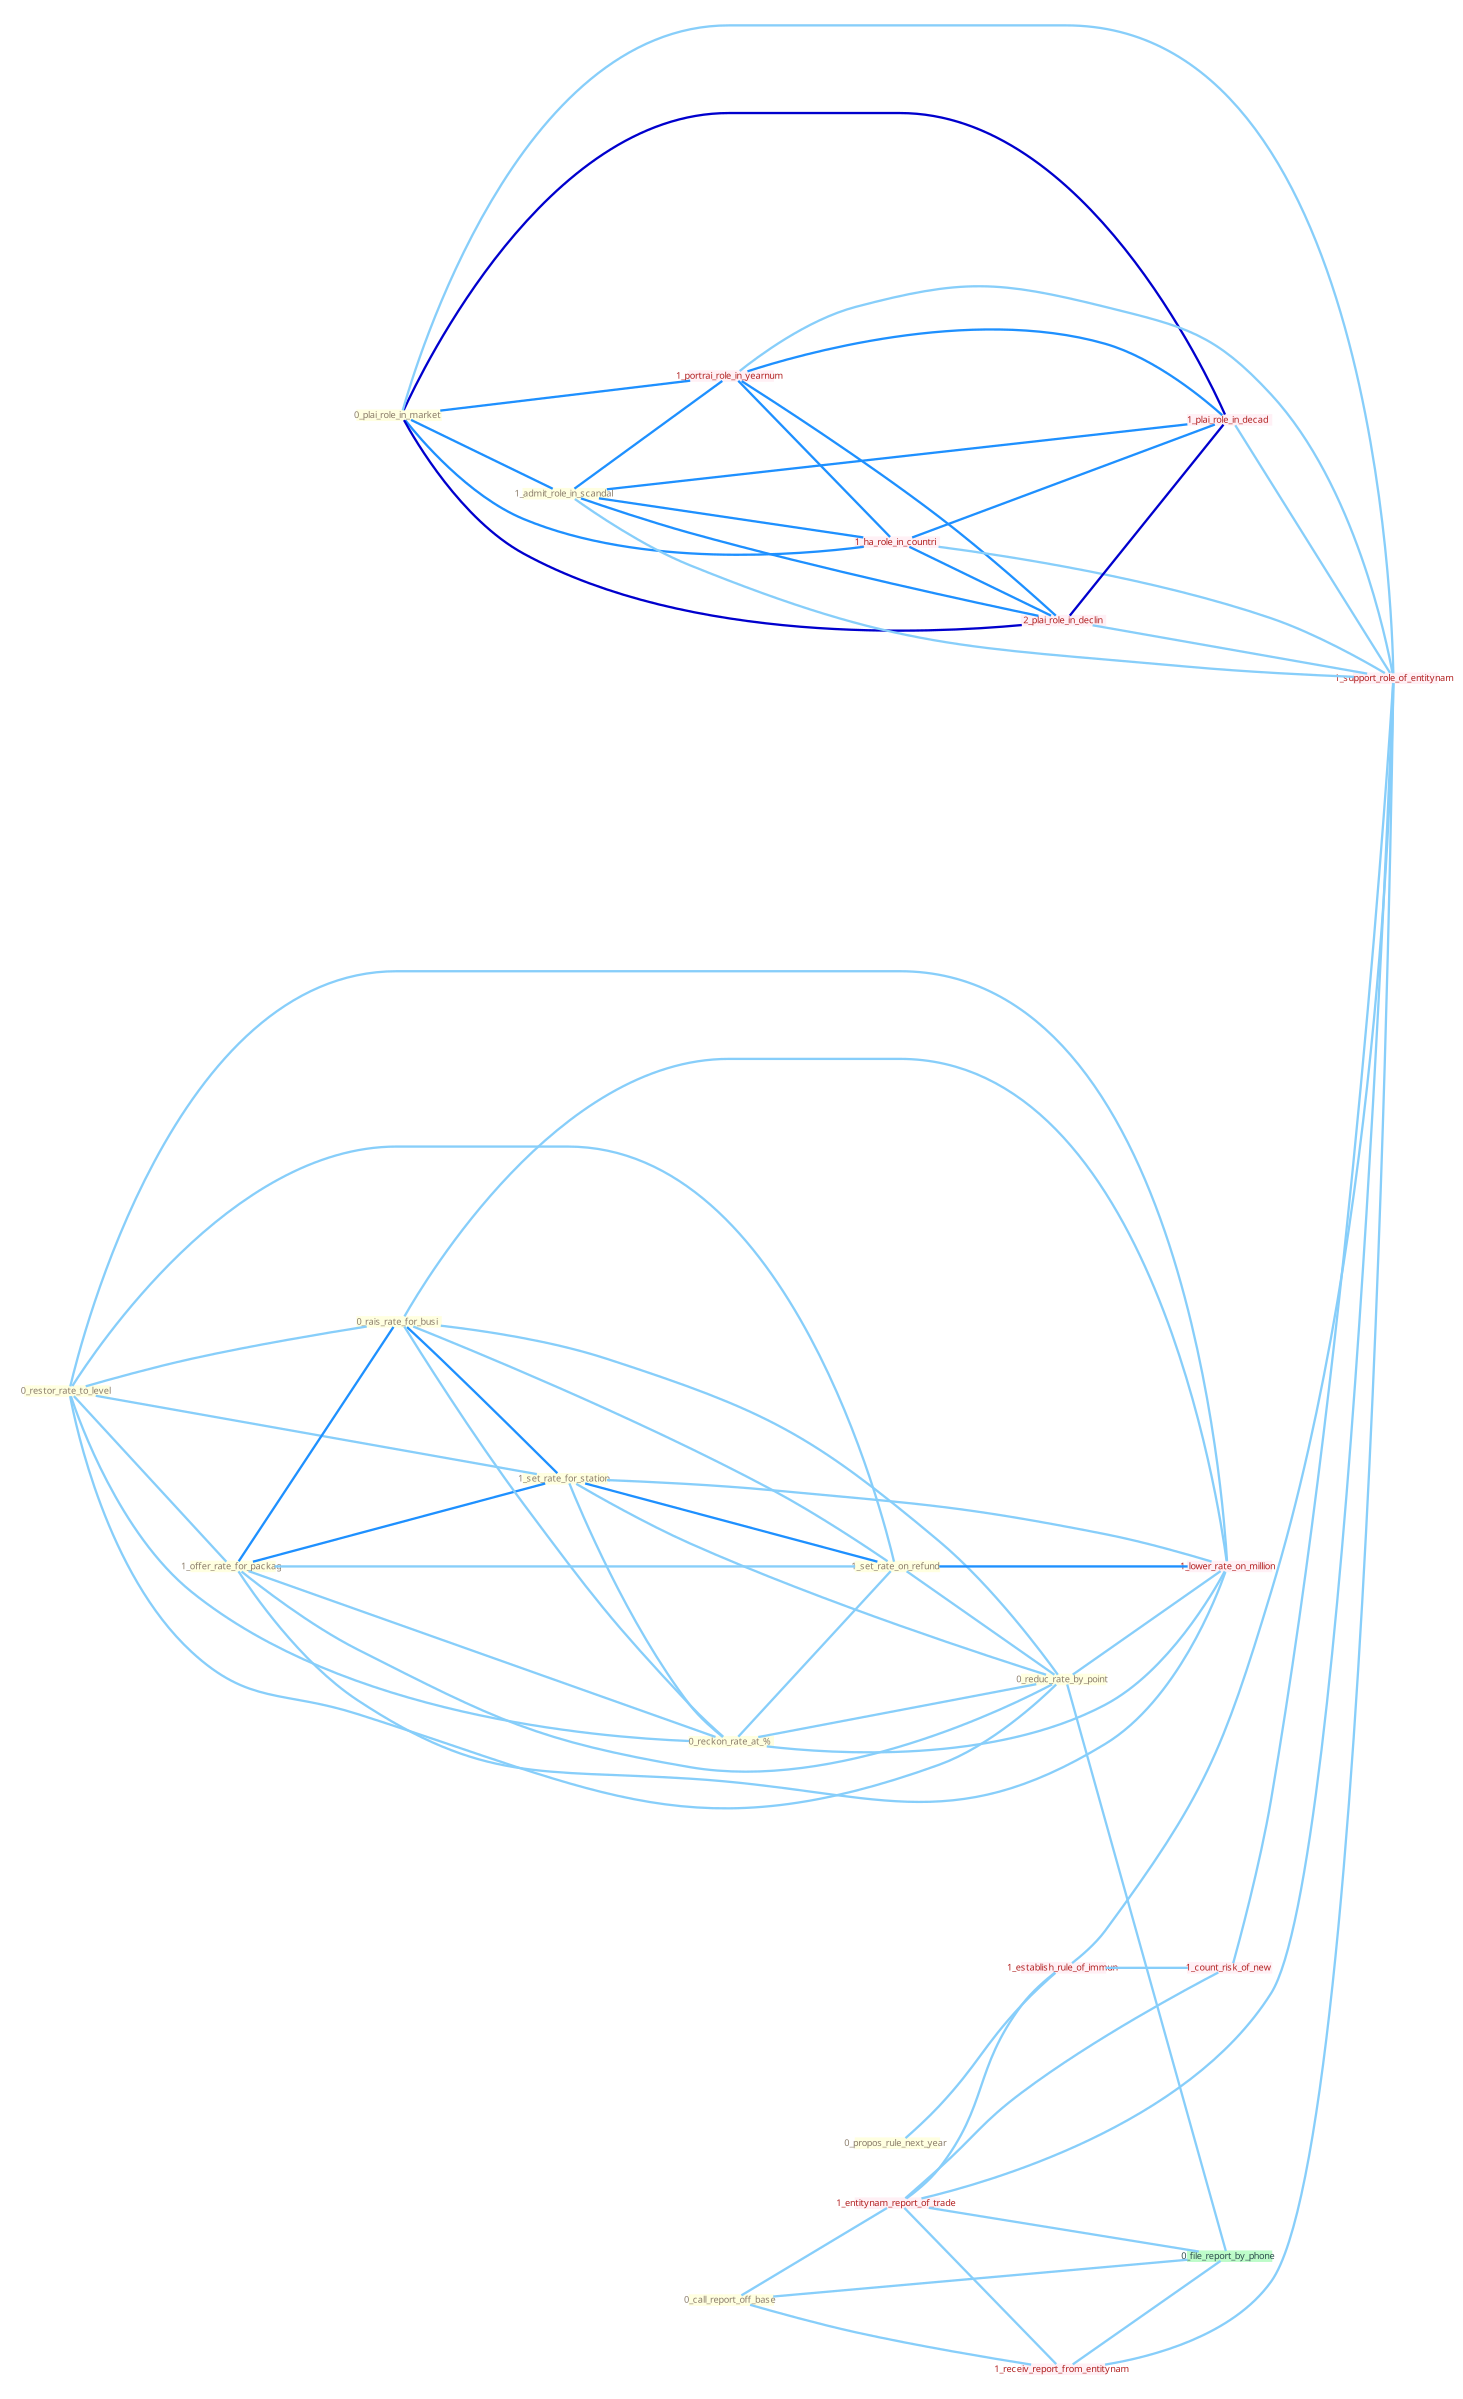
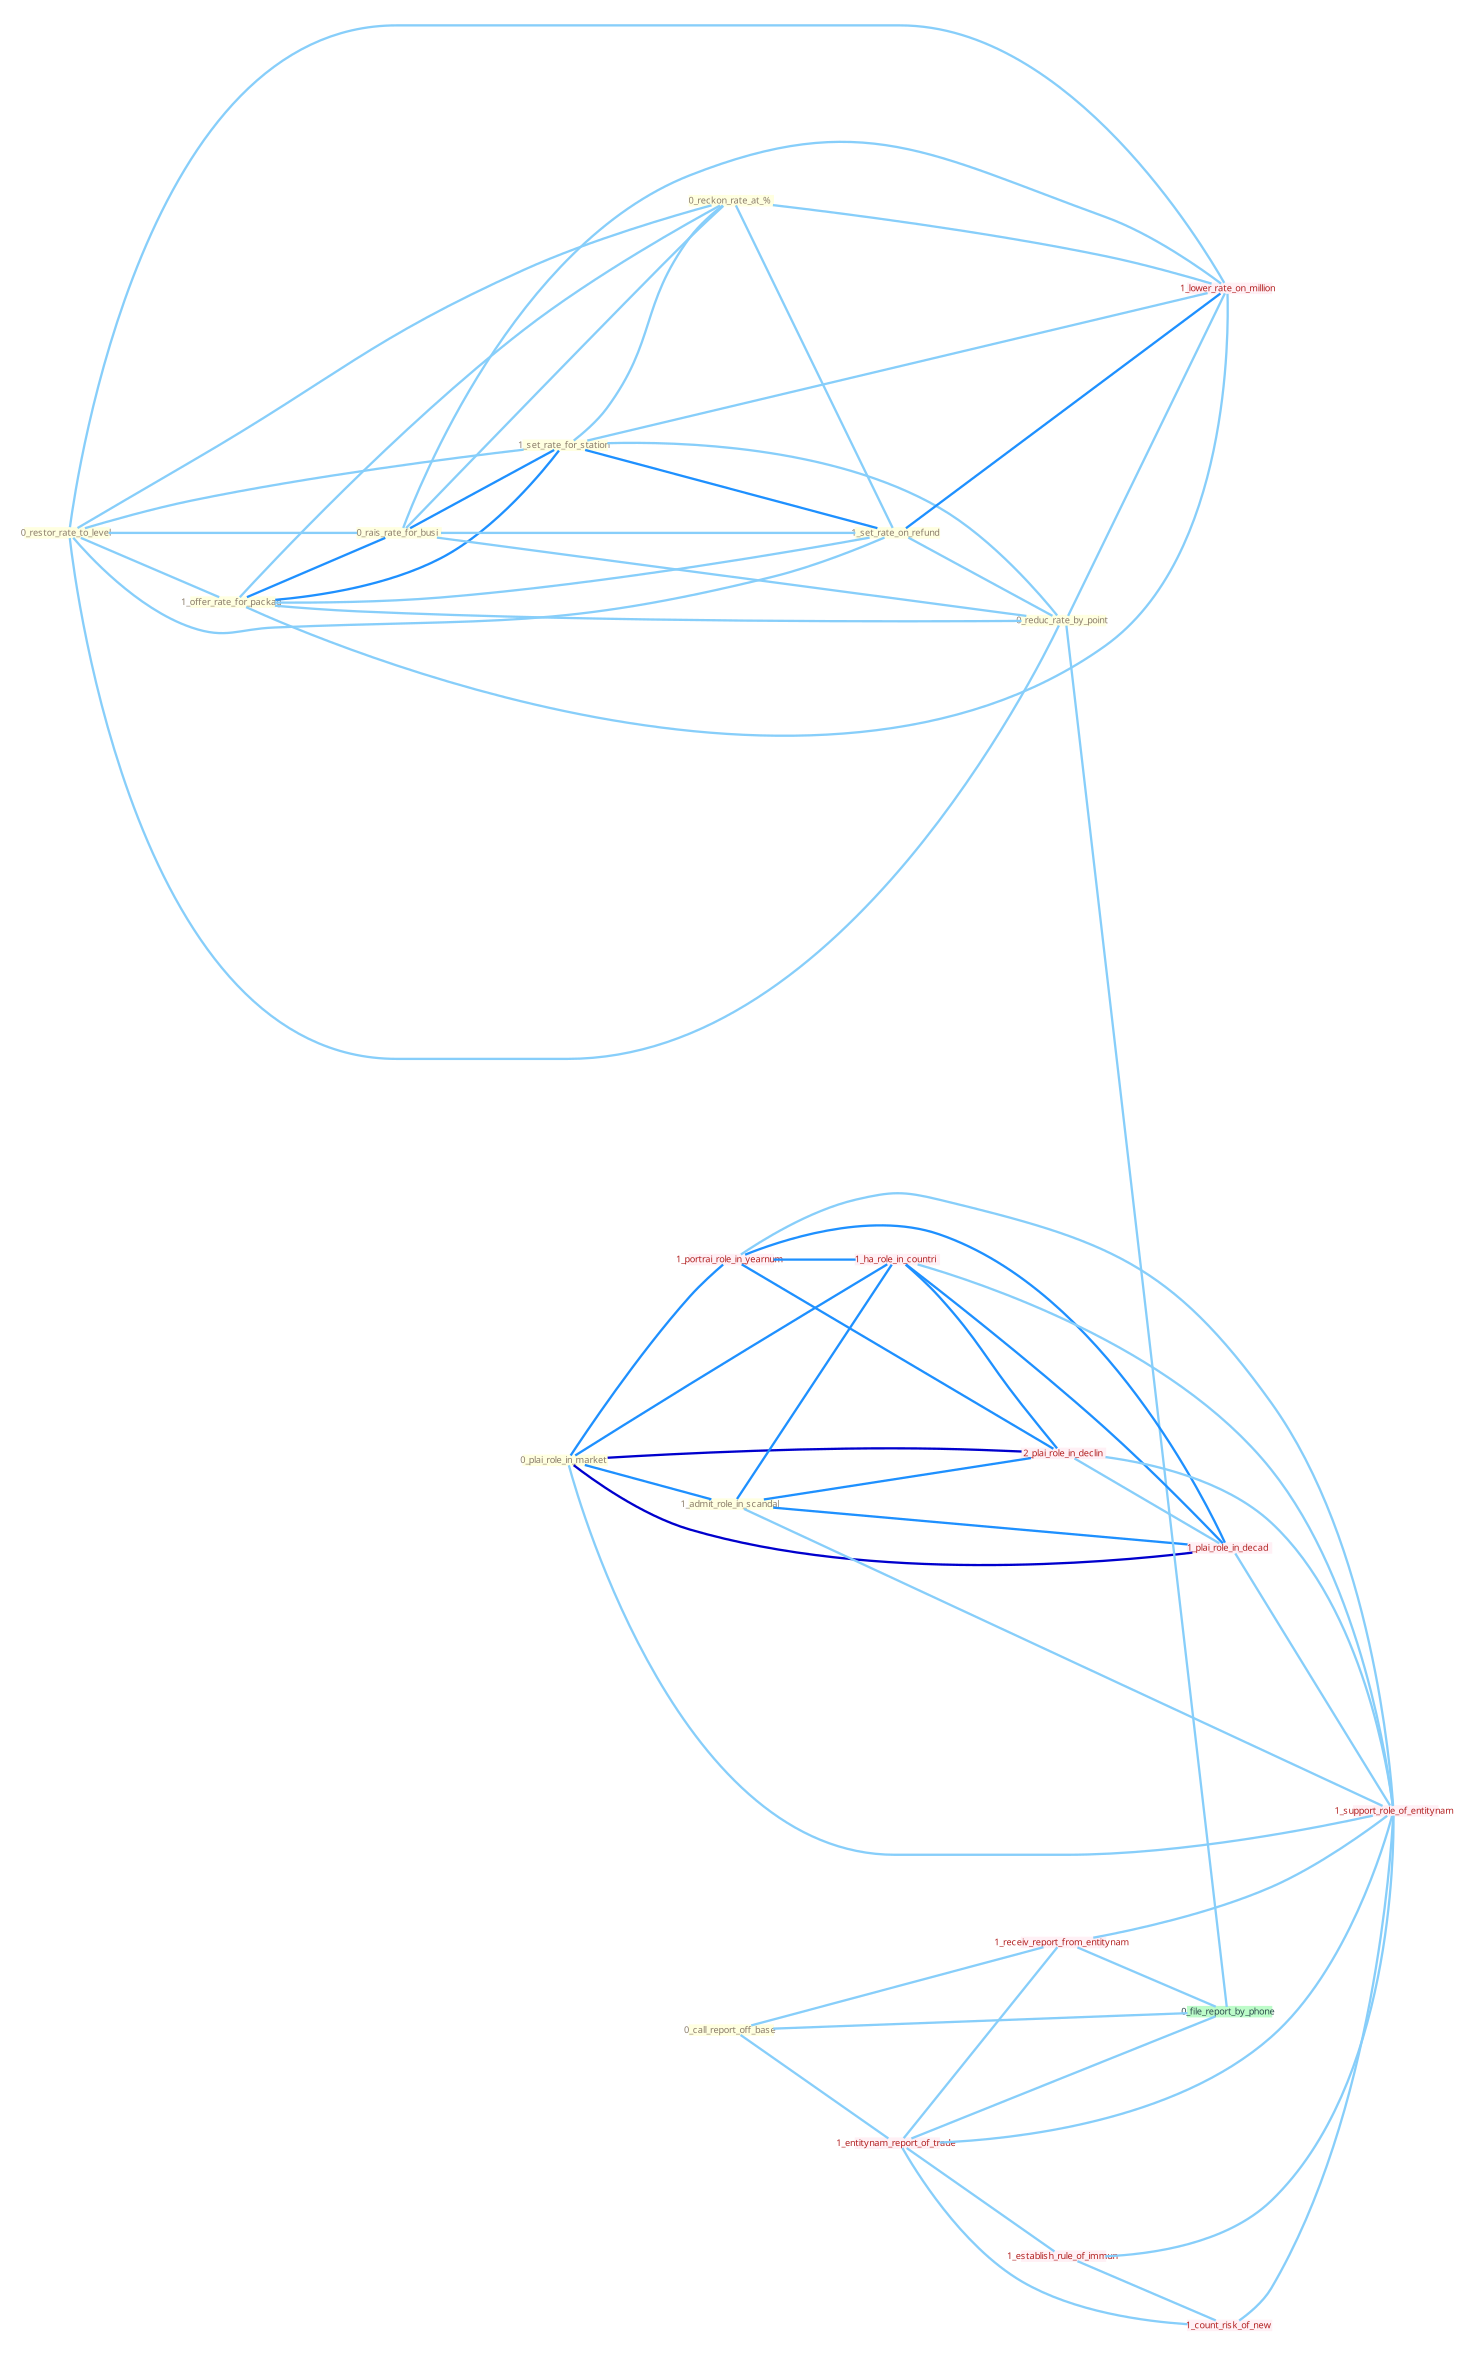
(648, 435) -> none
(1147, 520) -> (1147, 1501)
(897, 1711) -> none
(897, 2143) -> none
